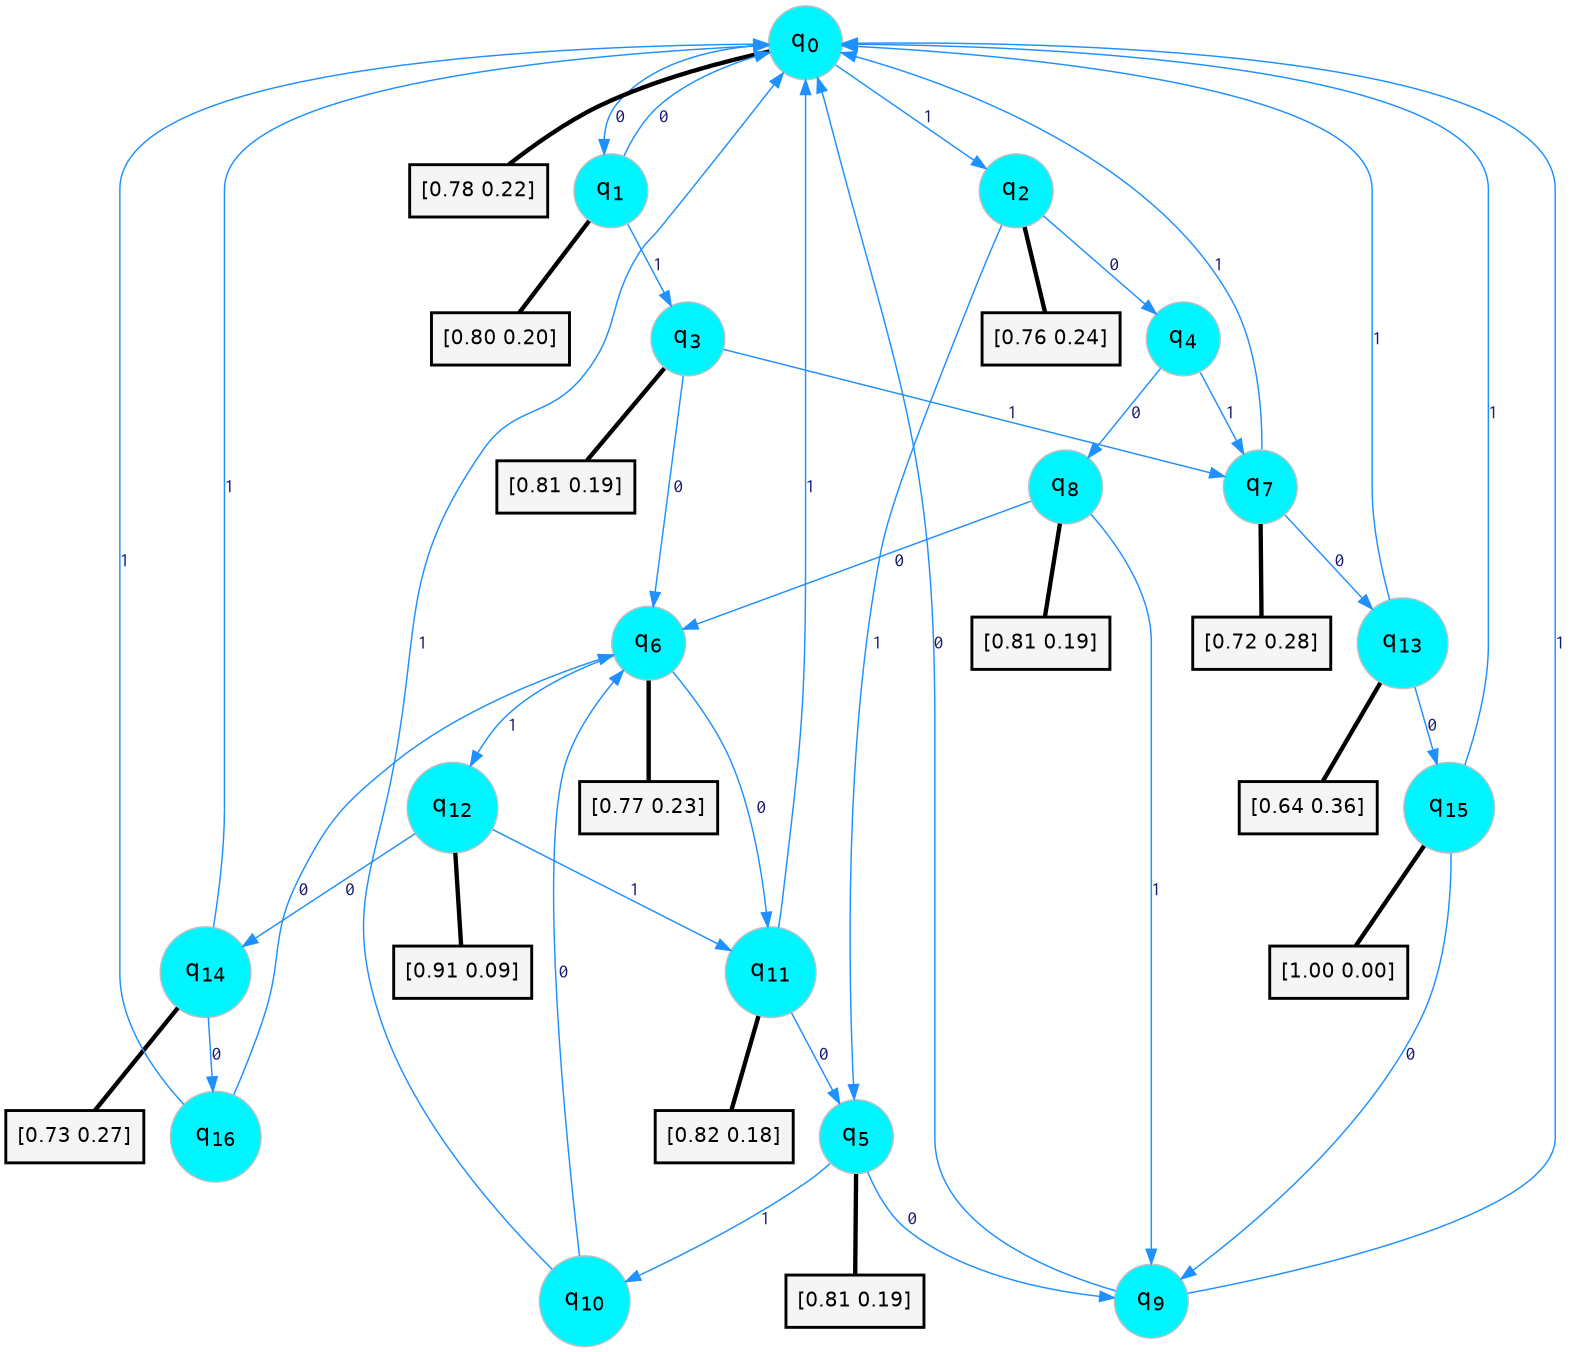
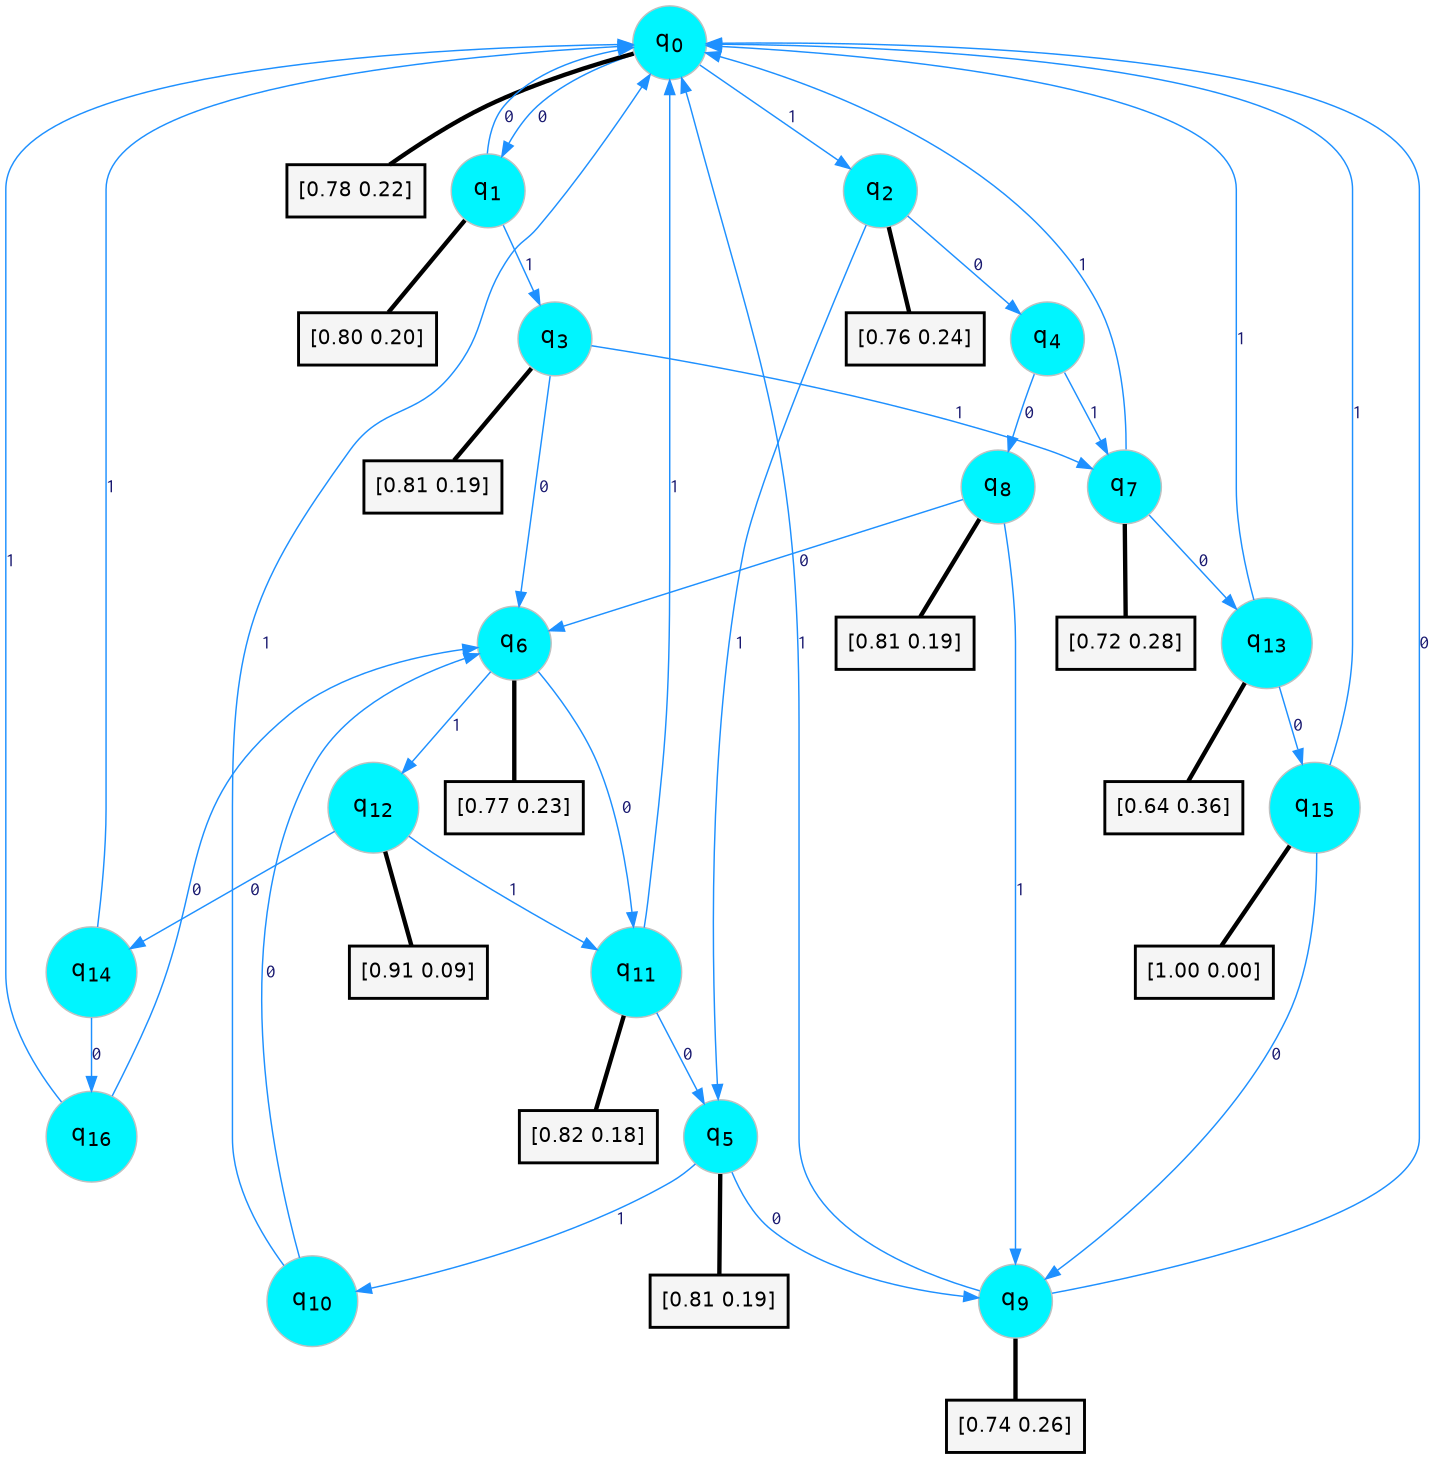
(75, 1137) -> none
none -> (1015, 1426)
